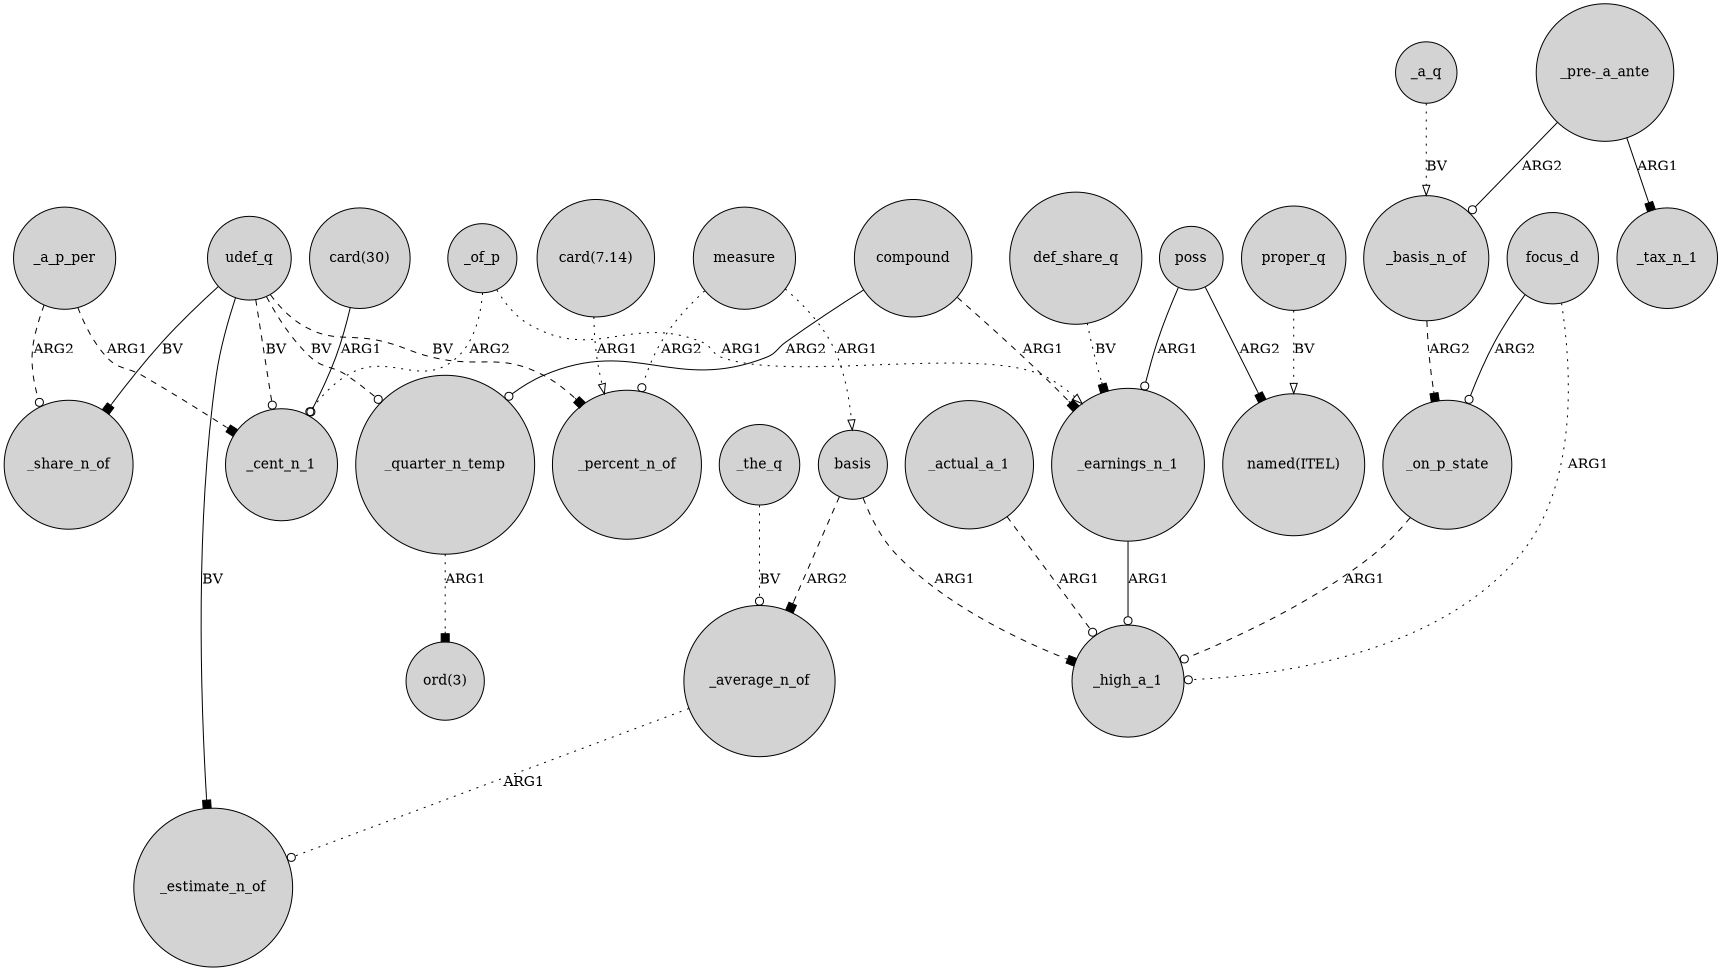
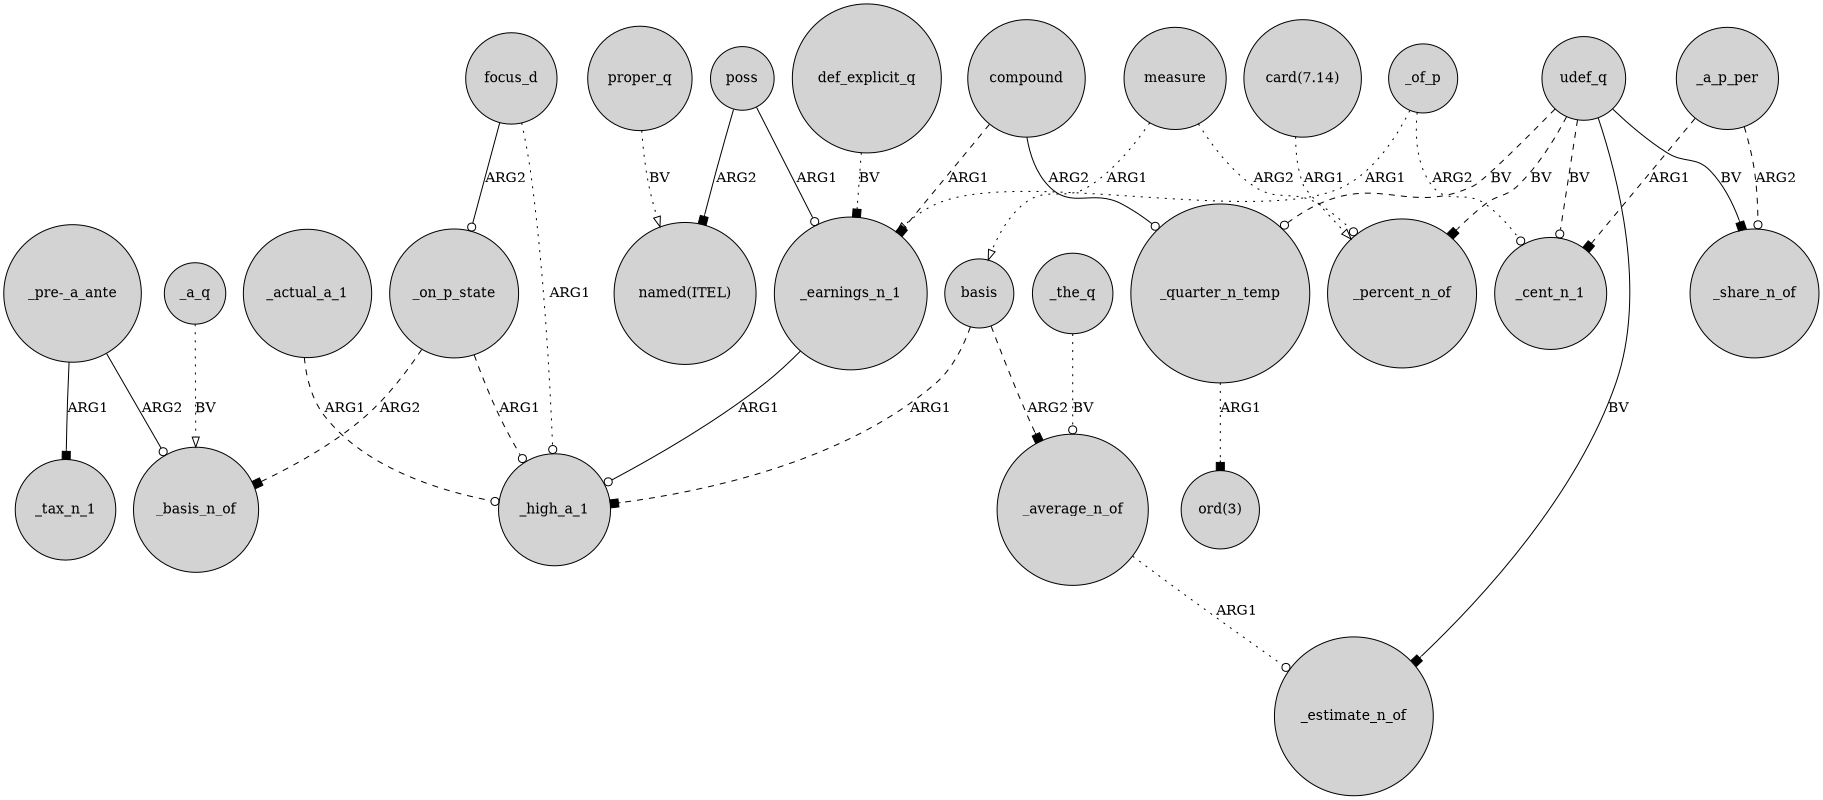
(360, 258) -> none
(1076, 258) -> (867, 78)
(1429, 356) -> (352, 427)
